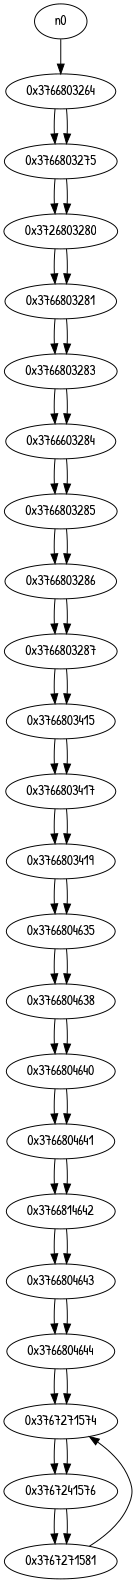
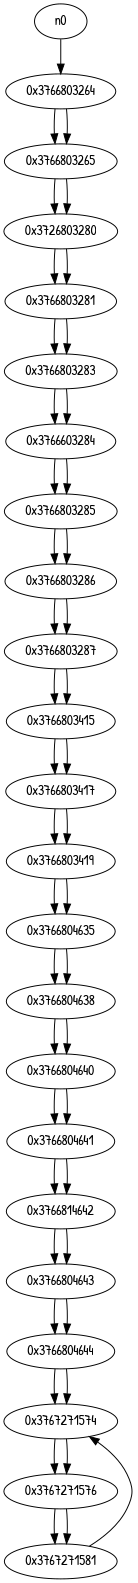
(61, 161) -> (61, 161)
(61, 1491) -> (61, 1491)
